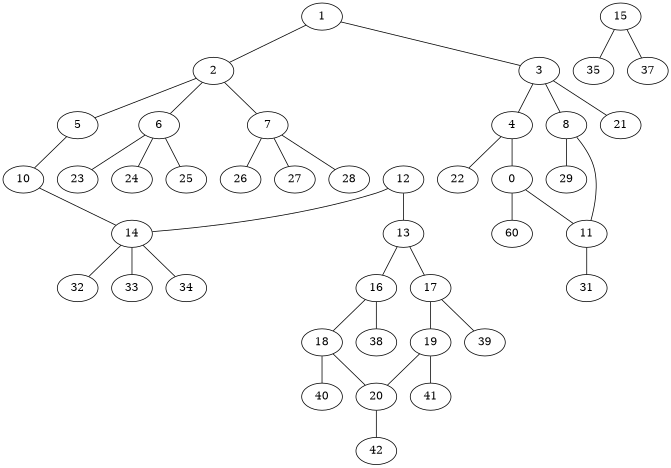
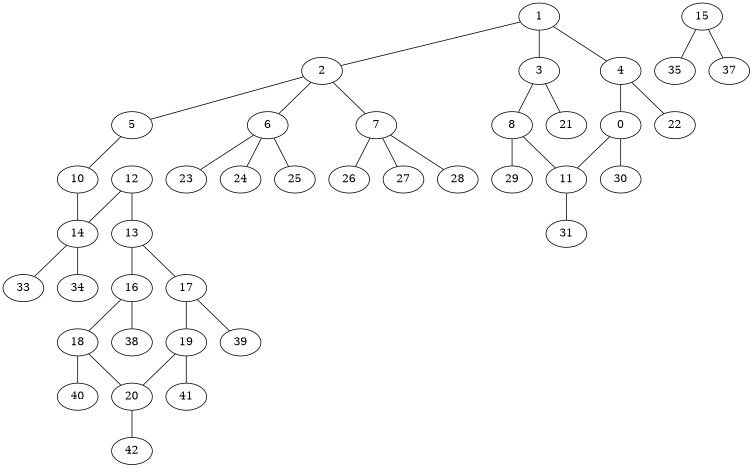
(526, 98) -> (580, 44)
(512, 234) -> (621, 179)
(78, 288) -> none
